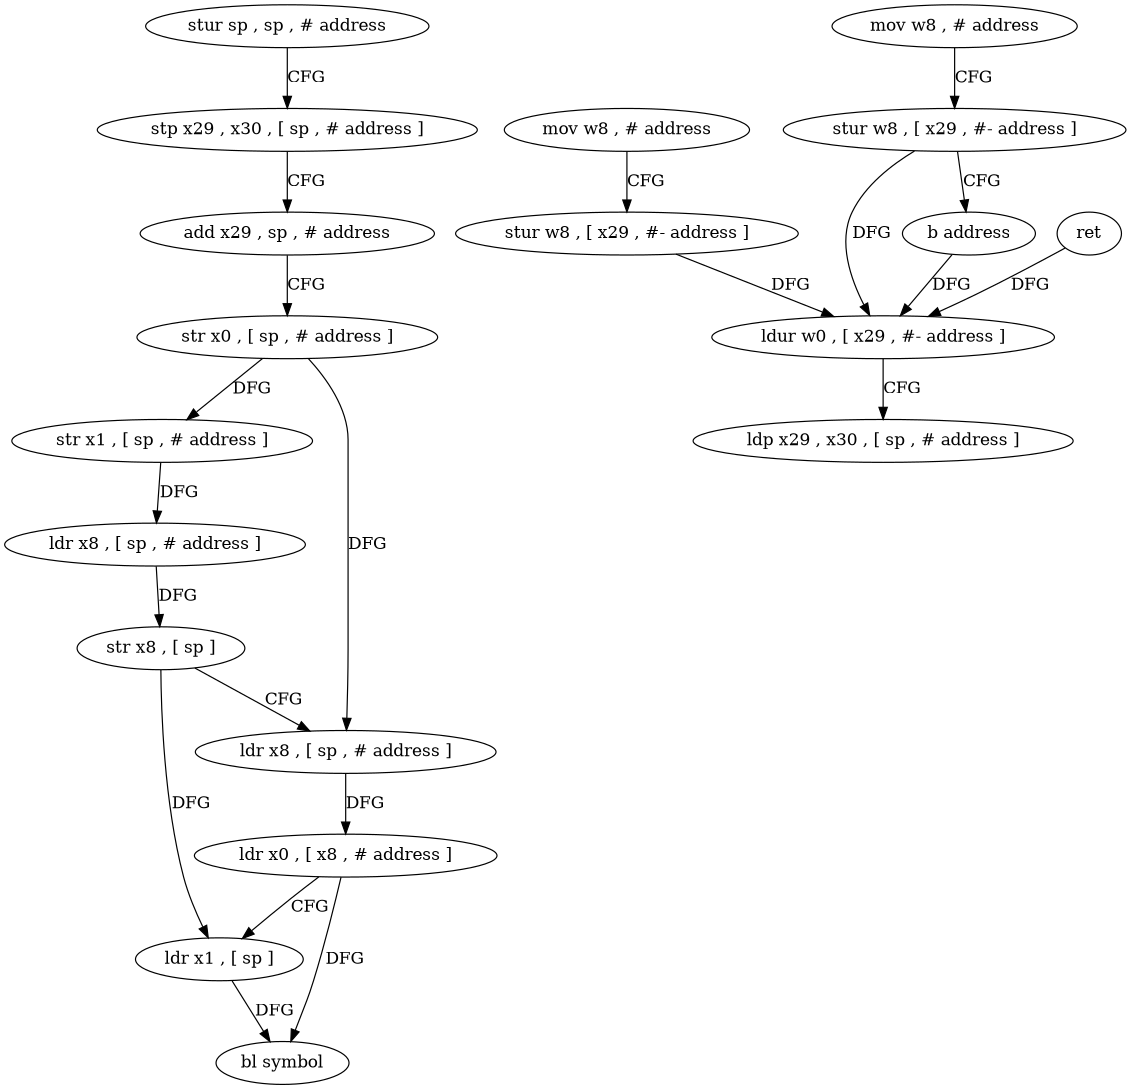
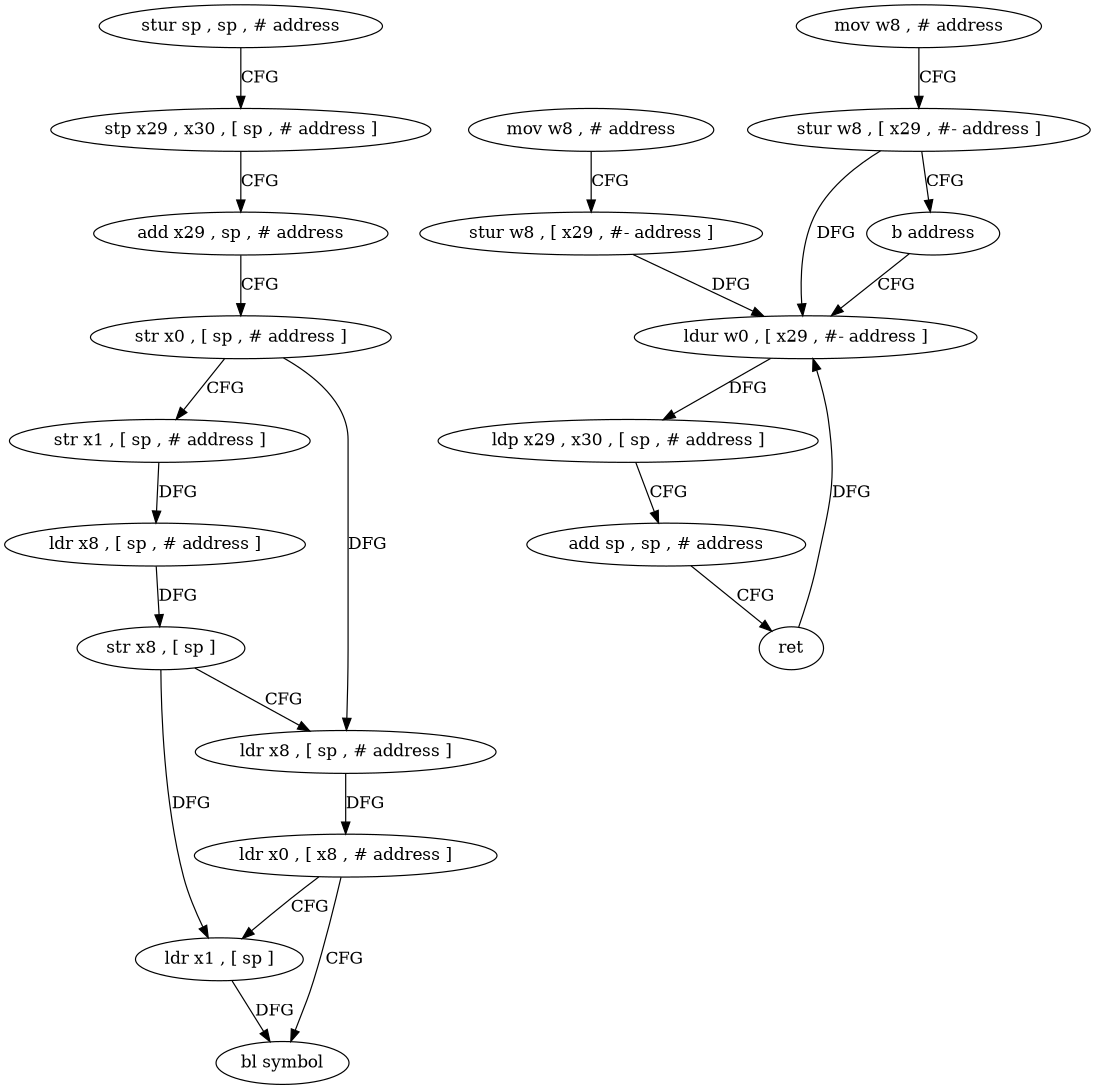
(952, 285) -> (896, 285)
(252, 389) -> (225, 389)
(902, 389) -> (748, 389)
none -> (666, 545)
(345, 959) -> (344, 959)
